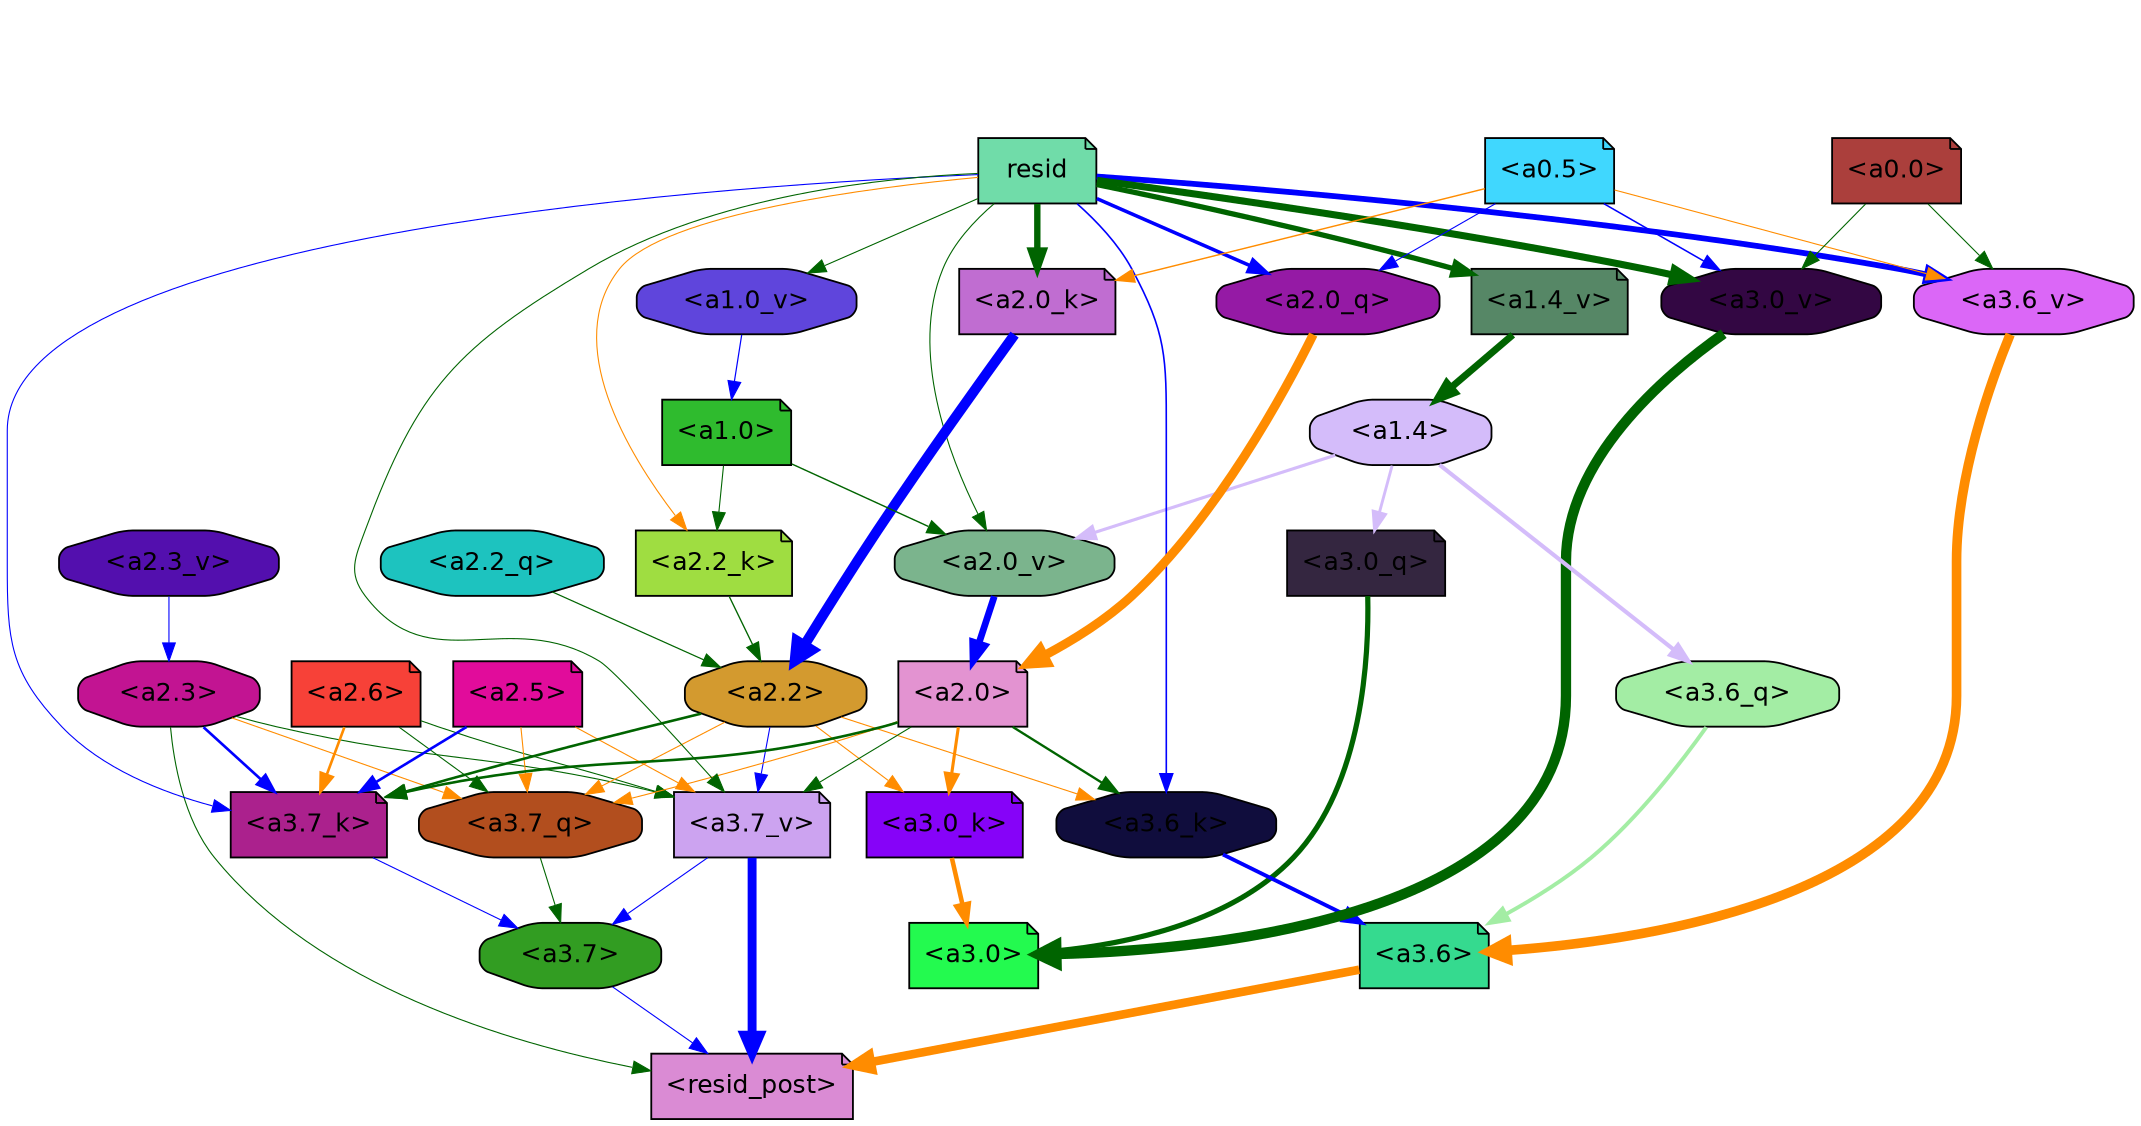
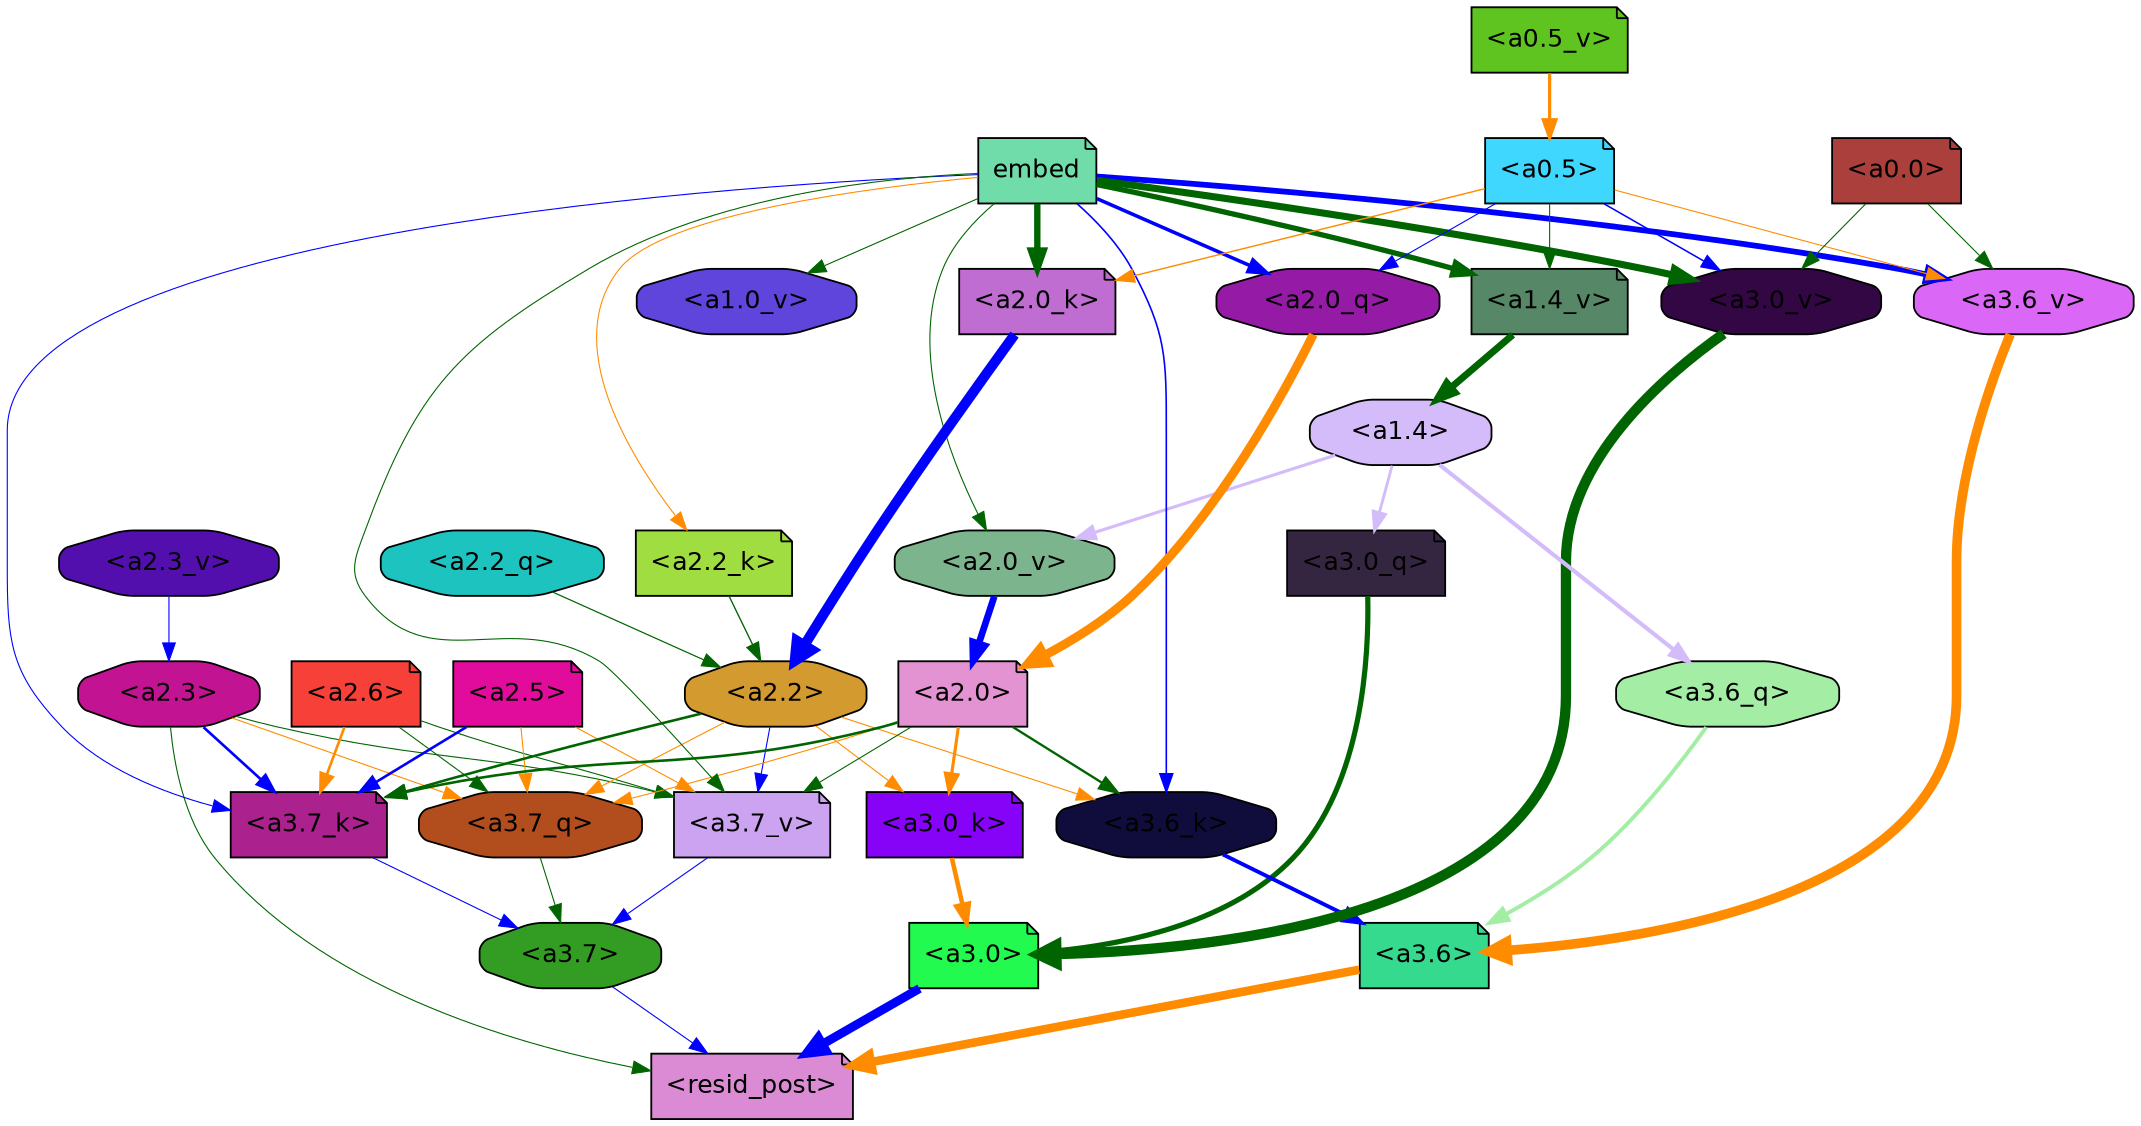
none -> (1550, 40)
(1037, 171) -> (1037, 171)
none -> (1550, 231)
(727, 432) -> none
(752, 946) -> (871, 1016)
